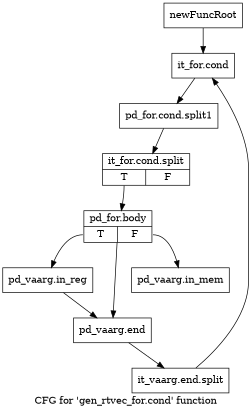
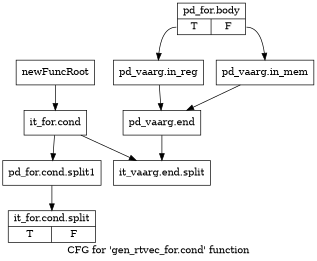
(124, 195) -> none
(249, 231) -> (105, 146)
(115, 277) -> (217, 96)
